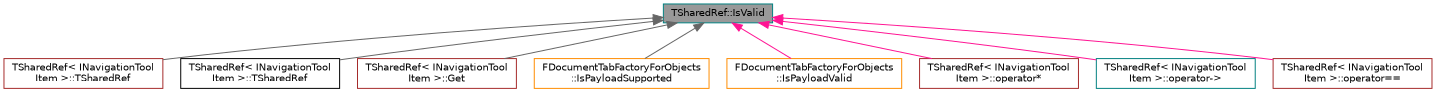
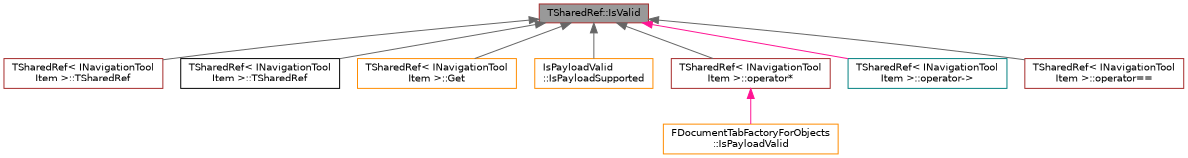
(718, 13) -> (594, 13)
(1028, 35) -> (842, 38)
(850, 42) -> (670, 42)
(766, 43) -> (751, 111)
(437, 73) -> (437, 73)
(622, 73) -> (594, 73)
